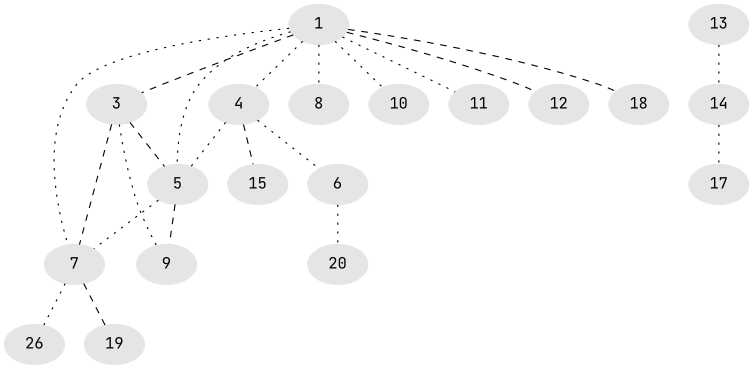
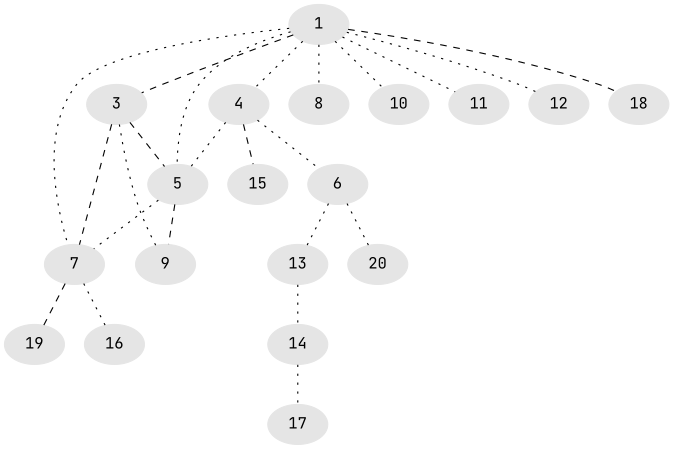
(442, 59) -> (442, 59)
none -> (318, 224)
(34, 344) -> (114, 344)
